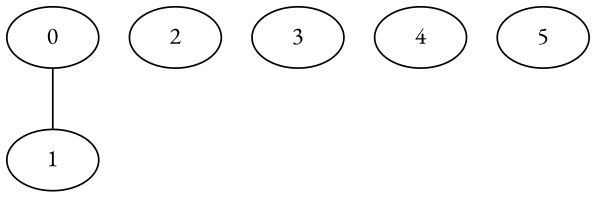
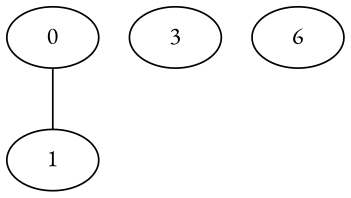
(175, 37) -> none
(421, 37) -> none
(543, 37) -> (298, 37)
